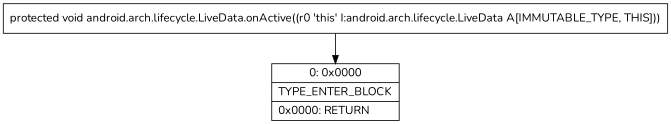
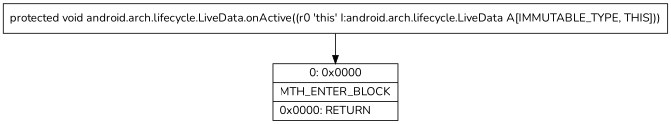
(335, 92) -> (335, 92)
